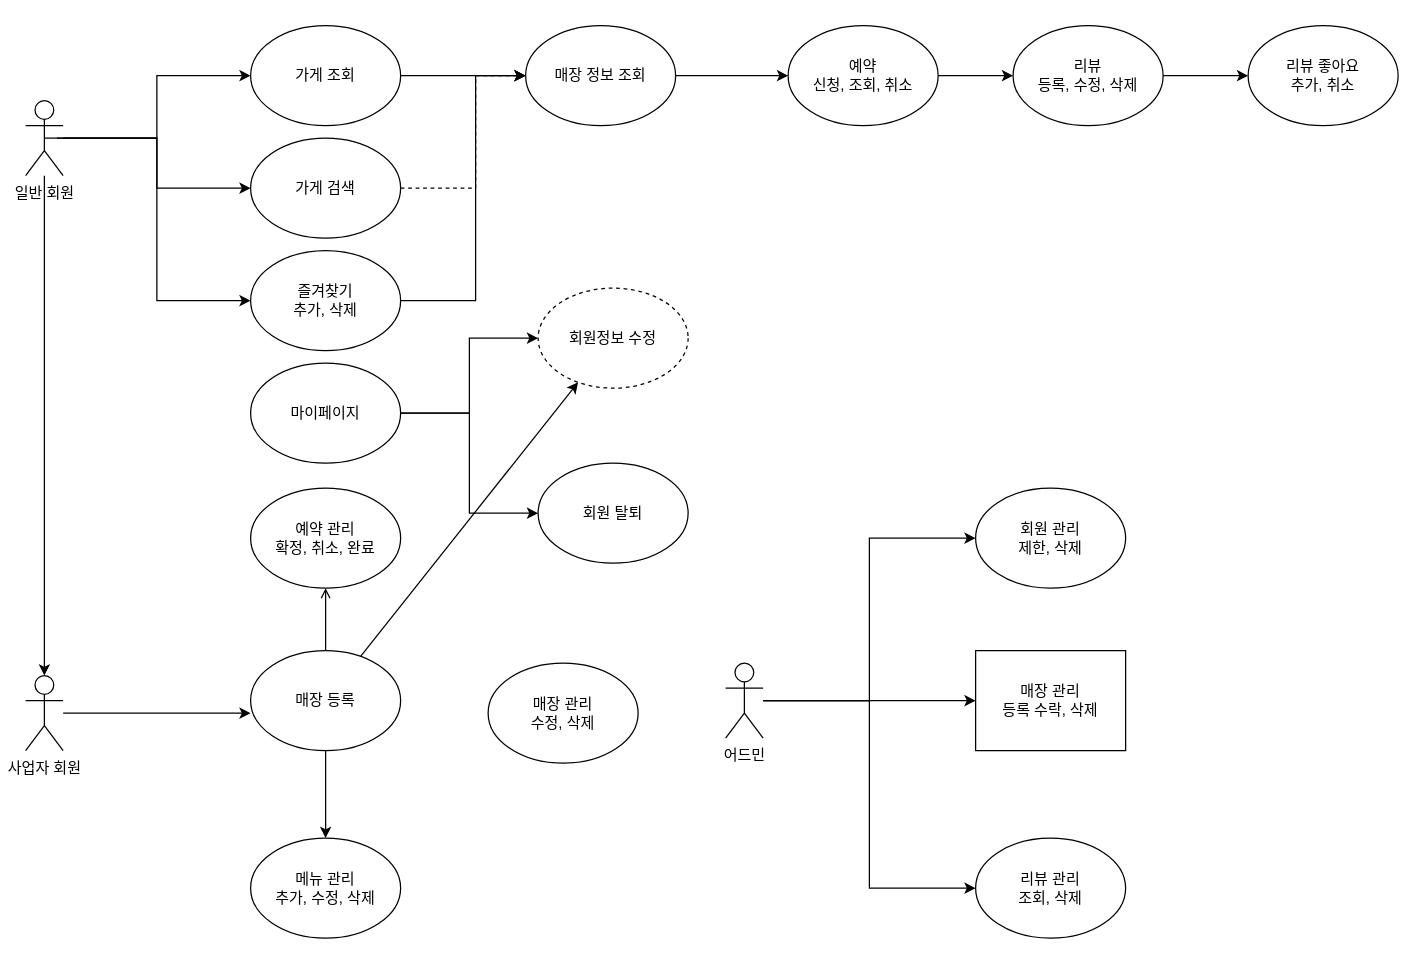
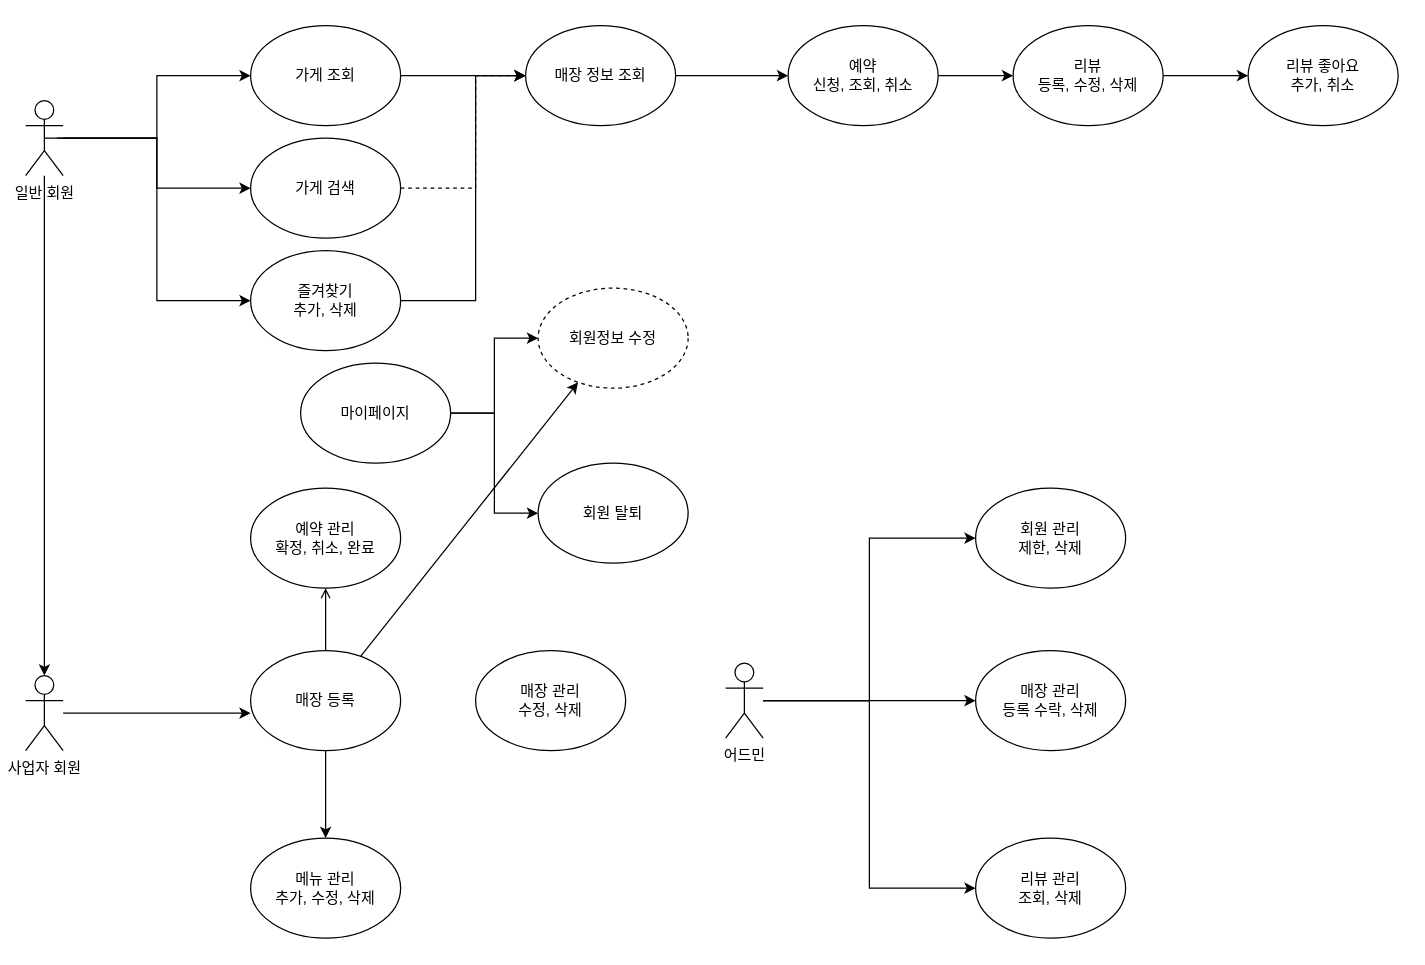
(326, 413) -> (376, 413)
(1051, 701) -> (1051, 701)
(563, 713) -> (551, 701)
